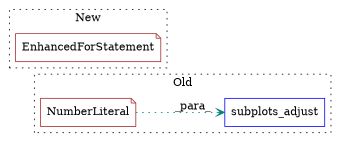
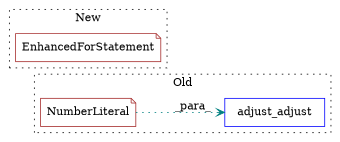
(275, 112) -> (275, 112)
